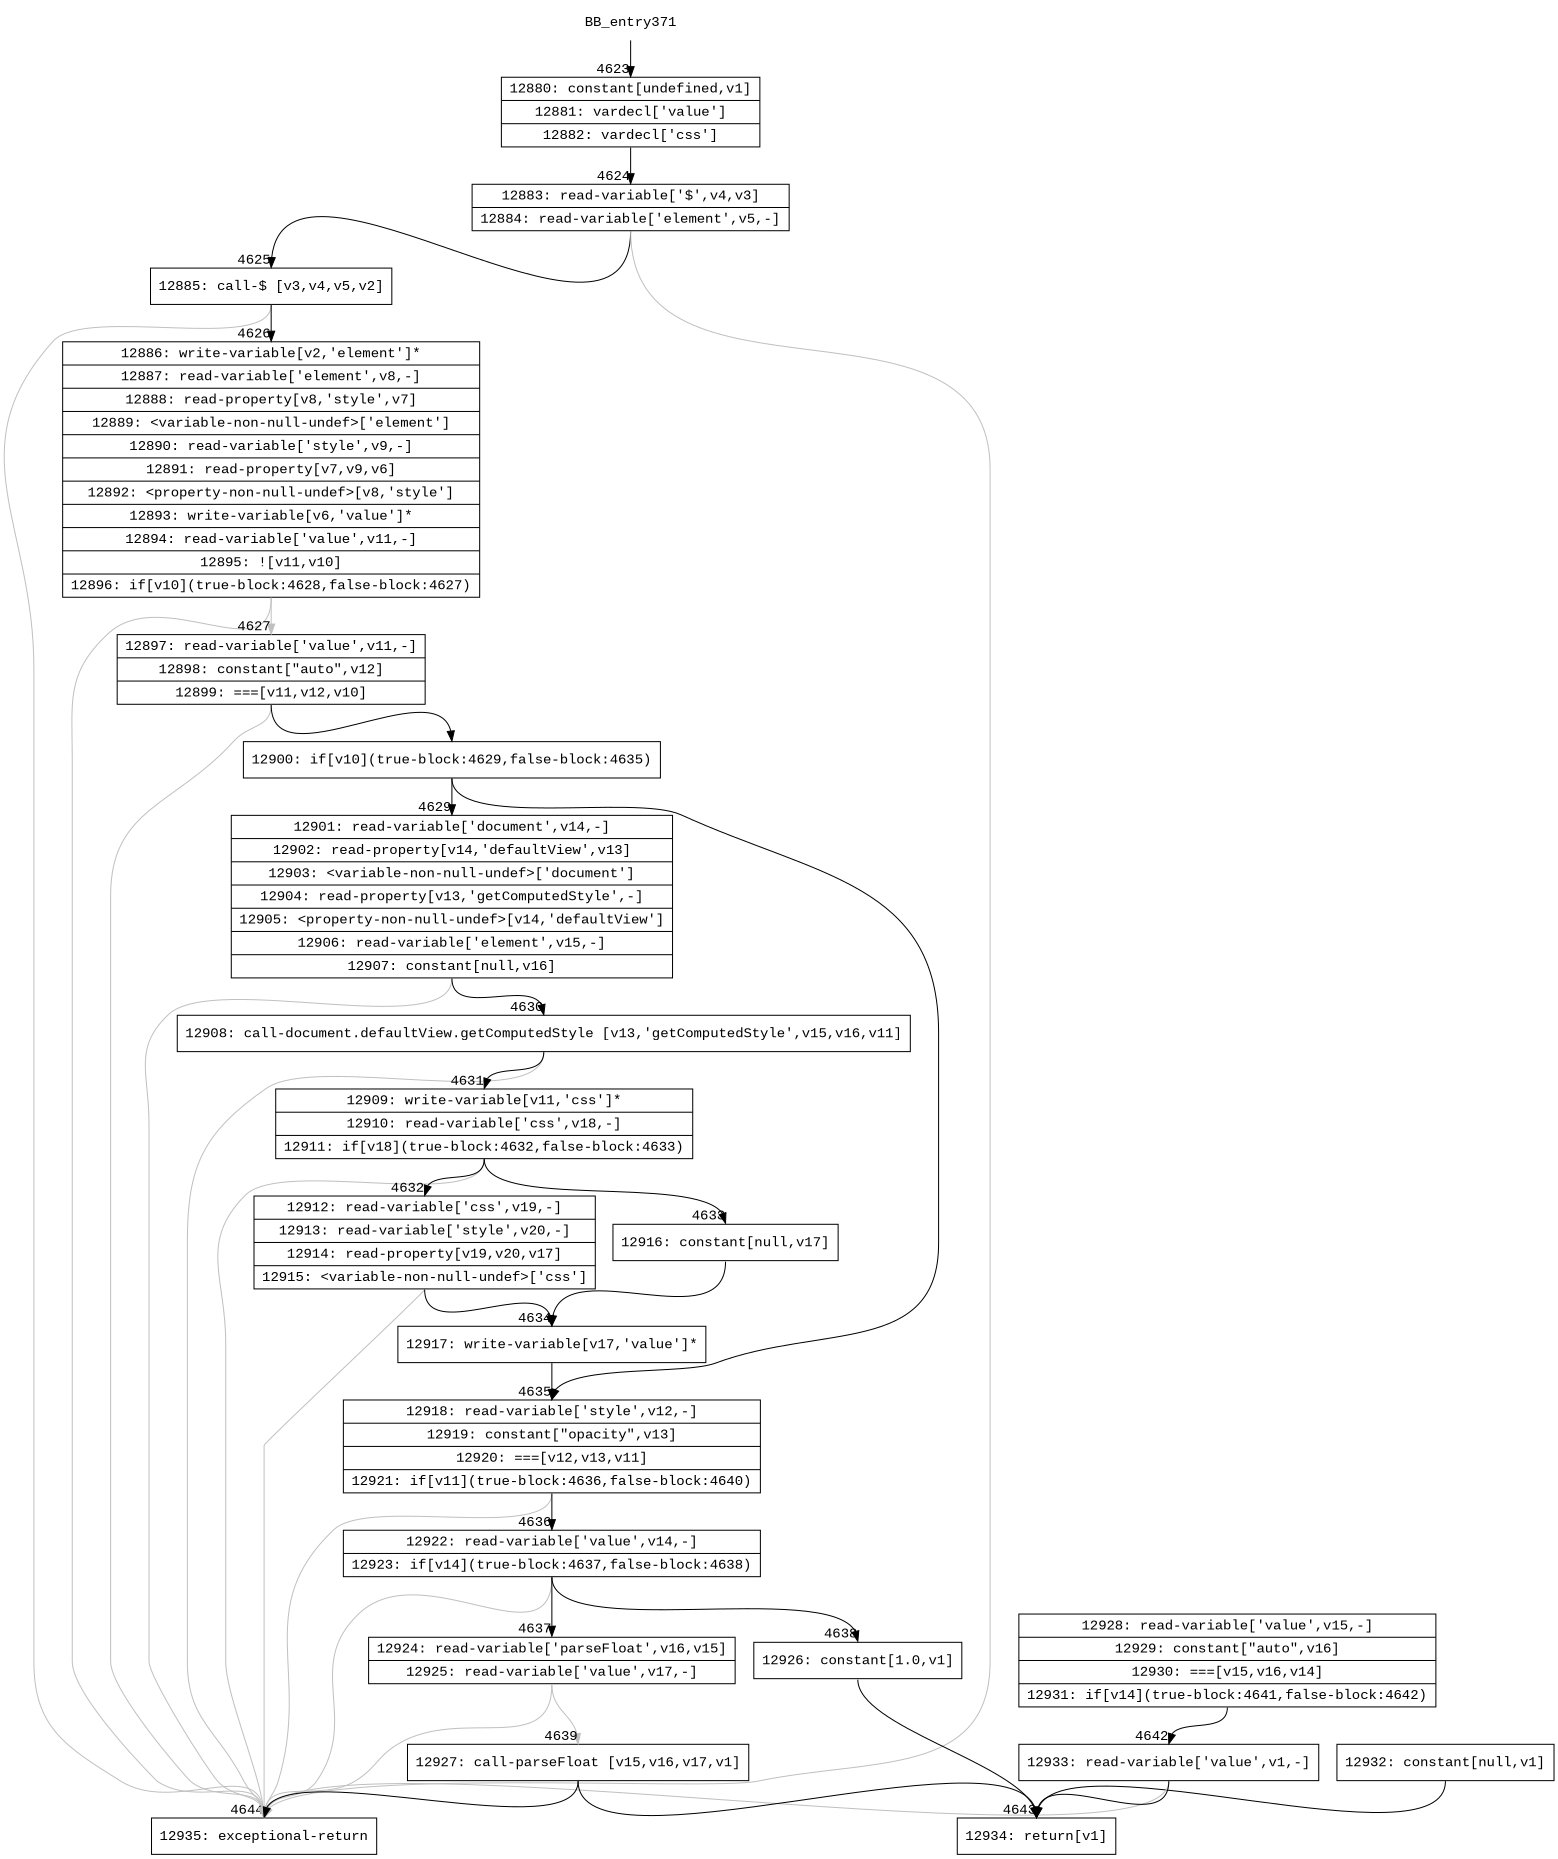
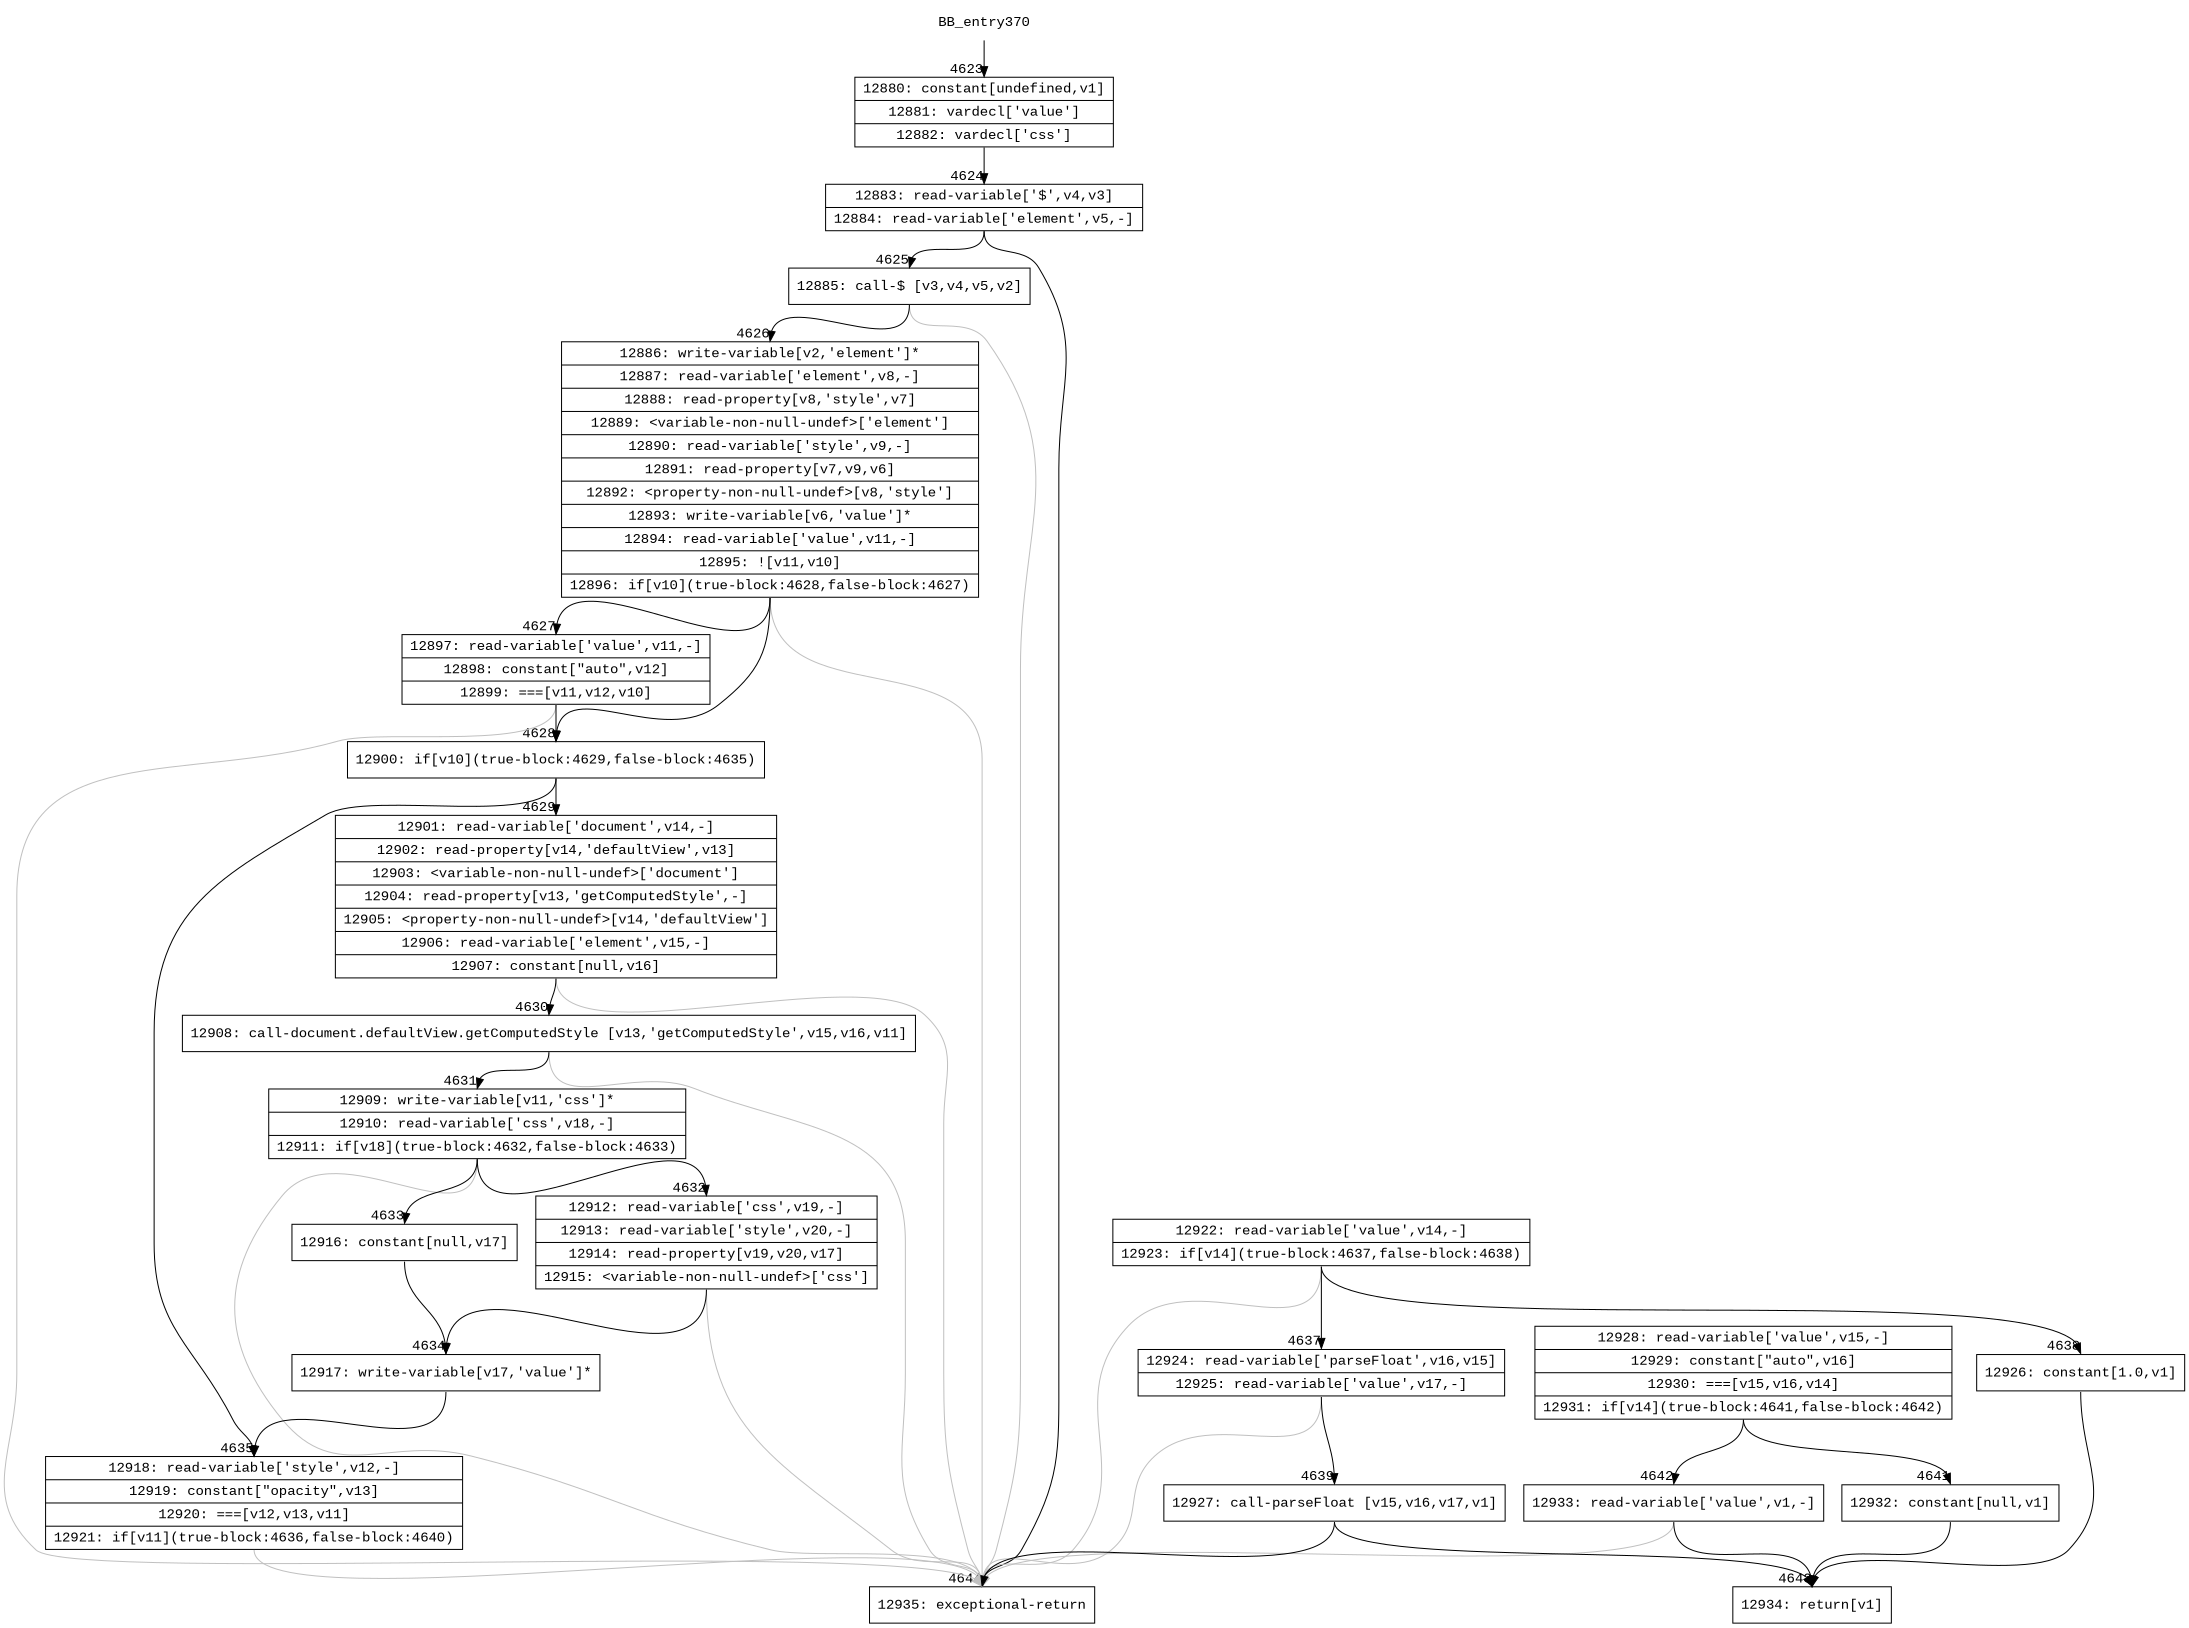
(631, 22) -> (984, 22)
(271, 611) -> (668, 617)
none -> (695, 716)
(990, 1218) -> (1059, 897)
none -> (1842, 1451)
(552, 1506) -> none
(562, 1710) -> (1327, 1435)
